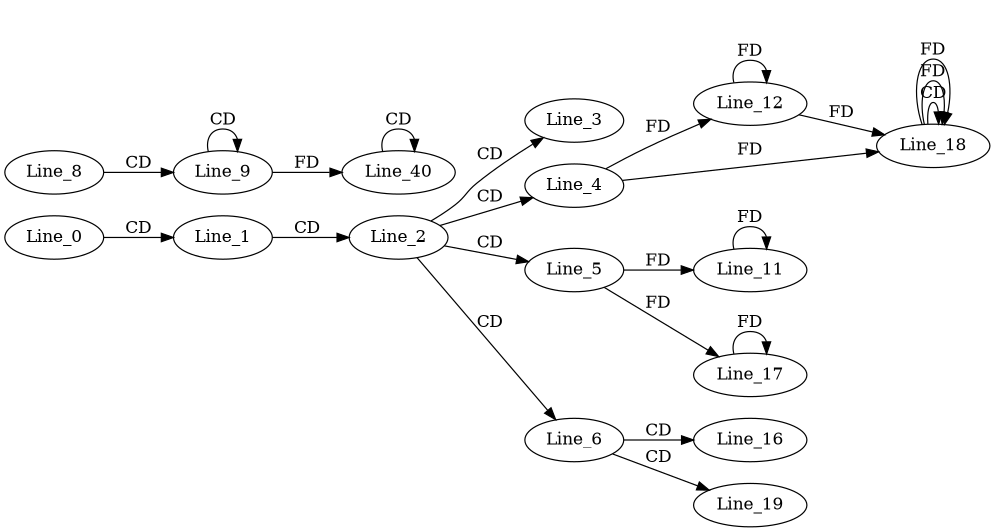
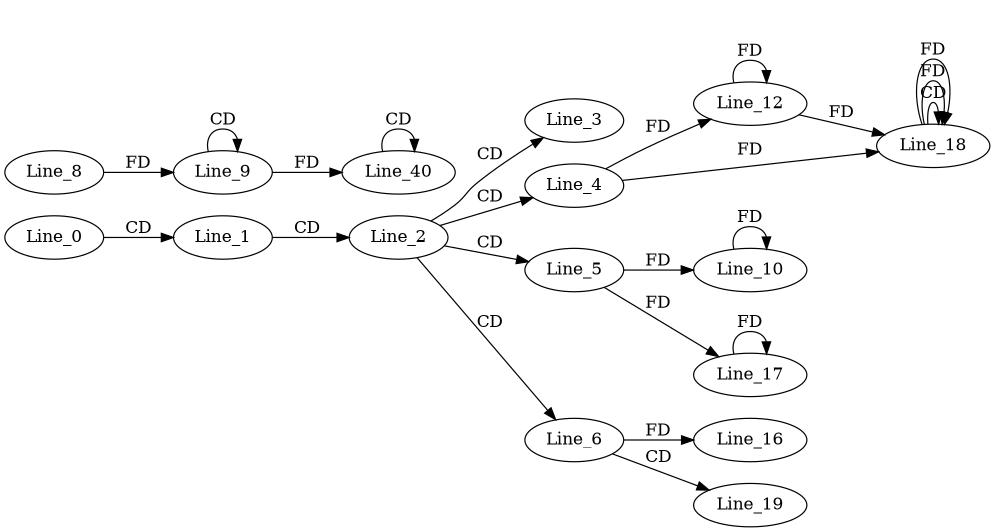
(139, 163) -> (139, 163)
(750, 270) -> (750, 270)
(659, 431) -> (659, 431)
